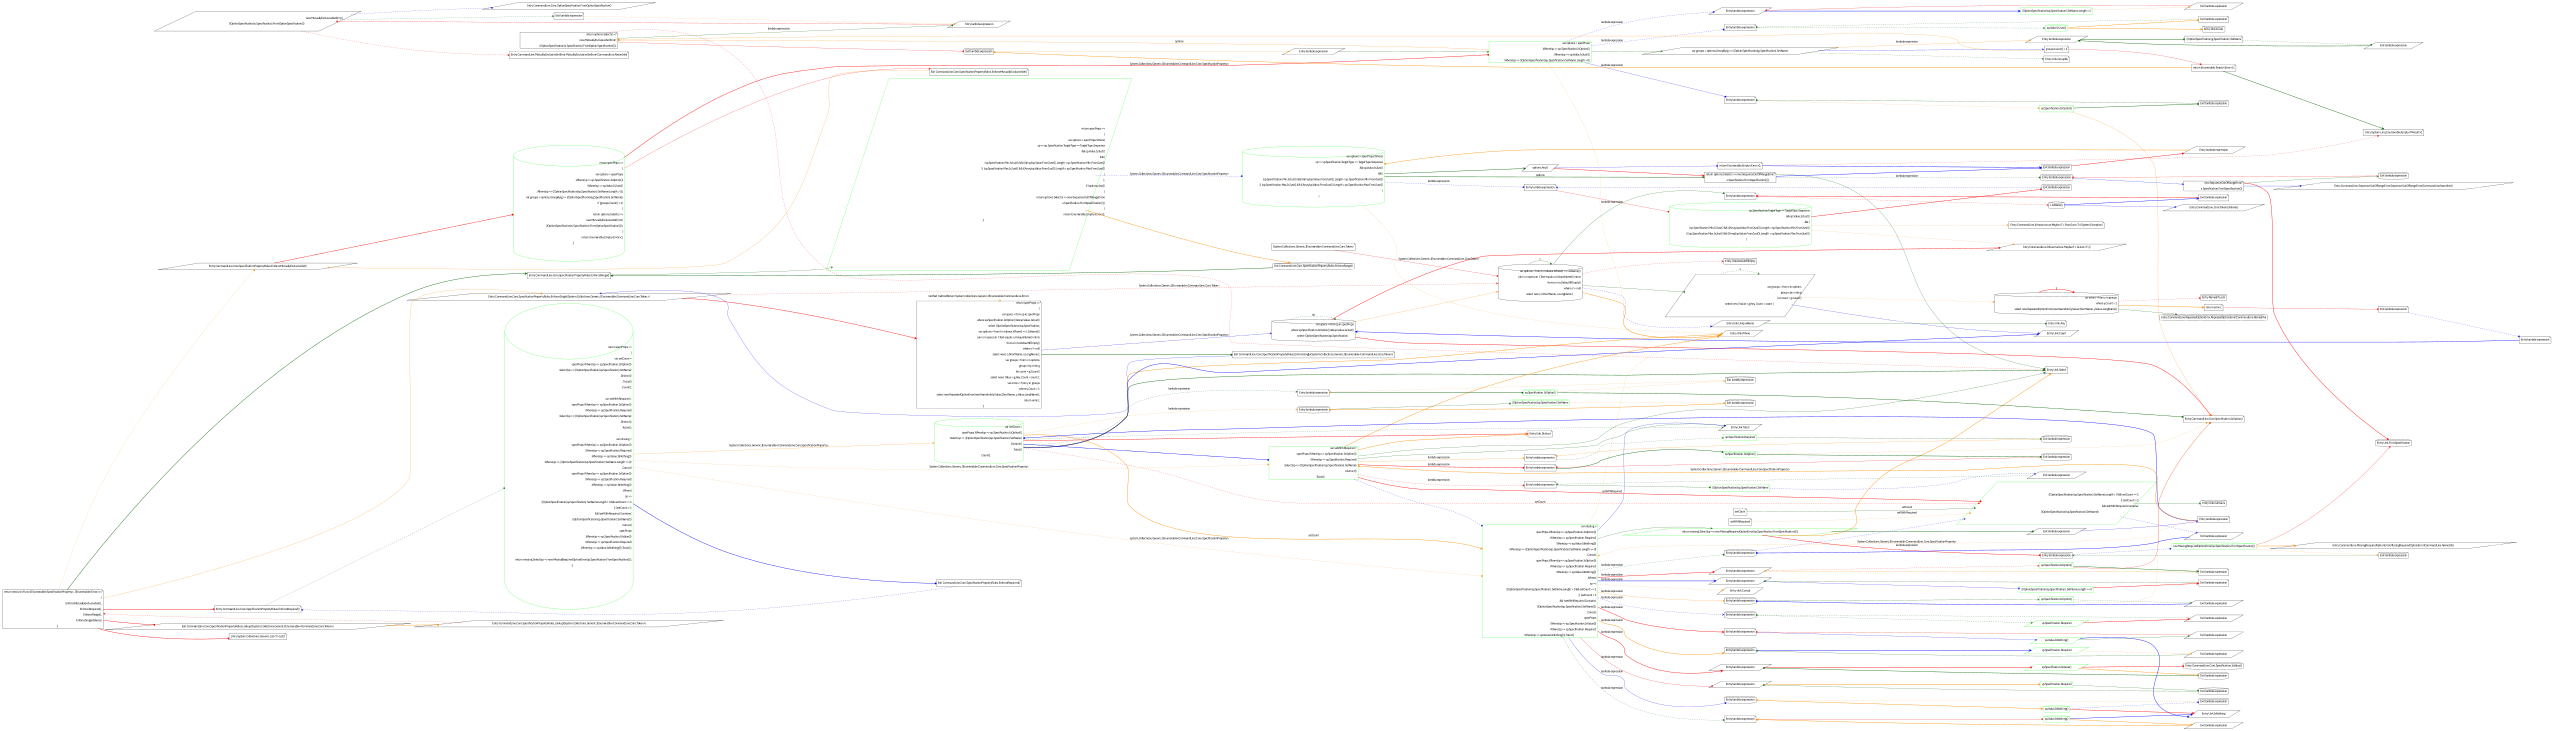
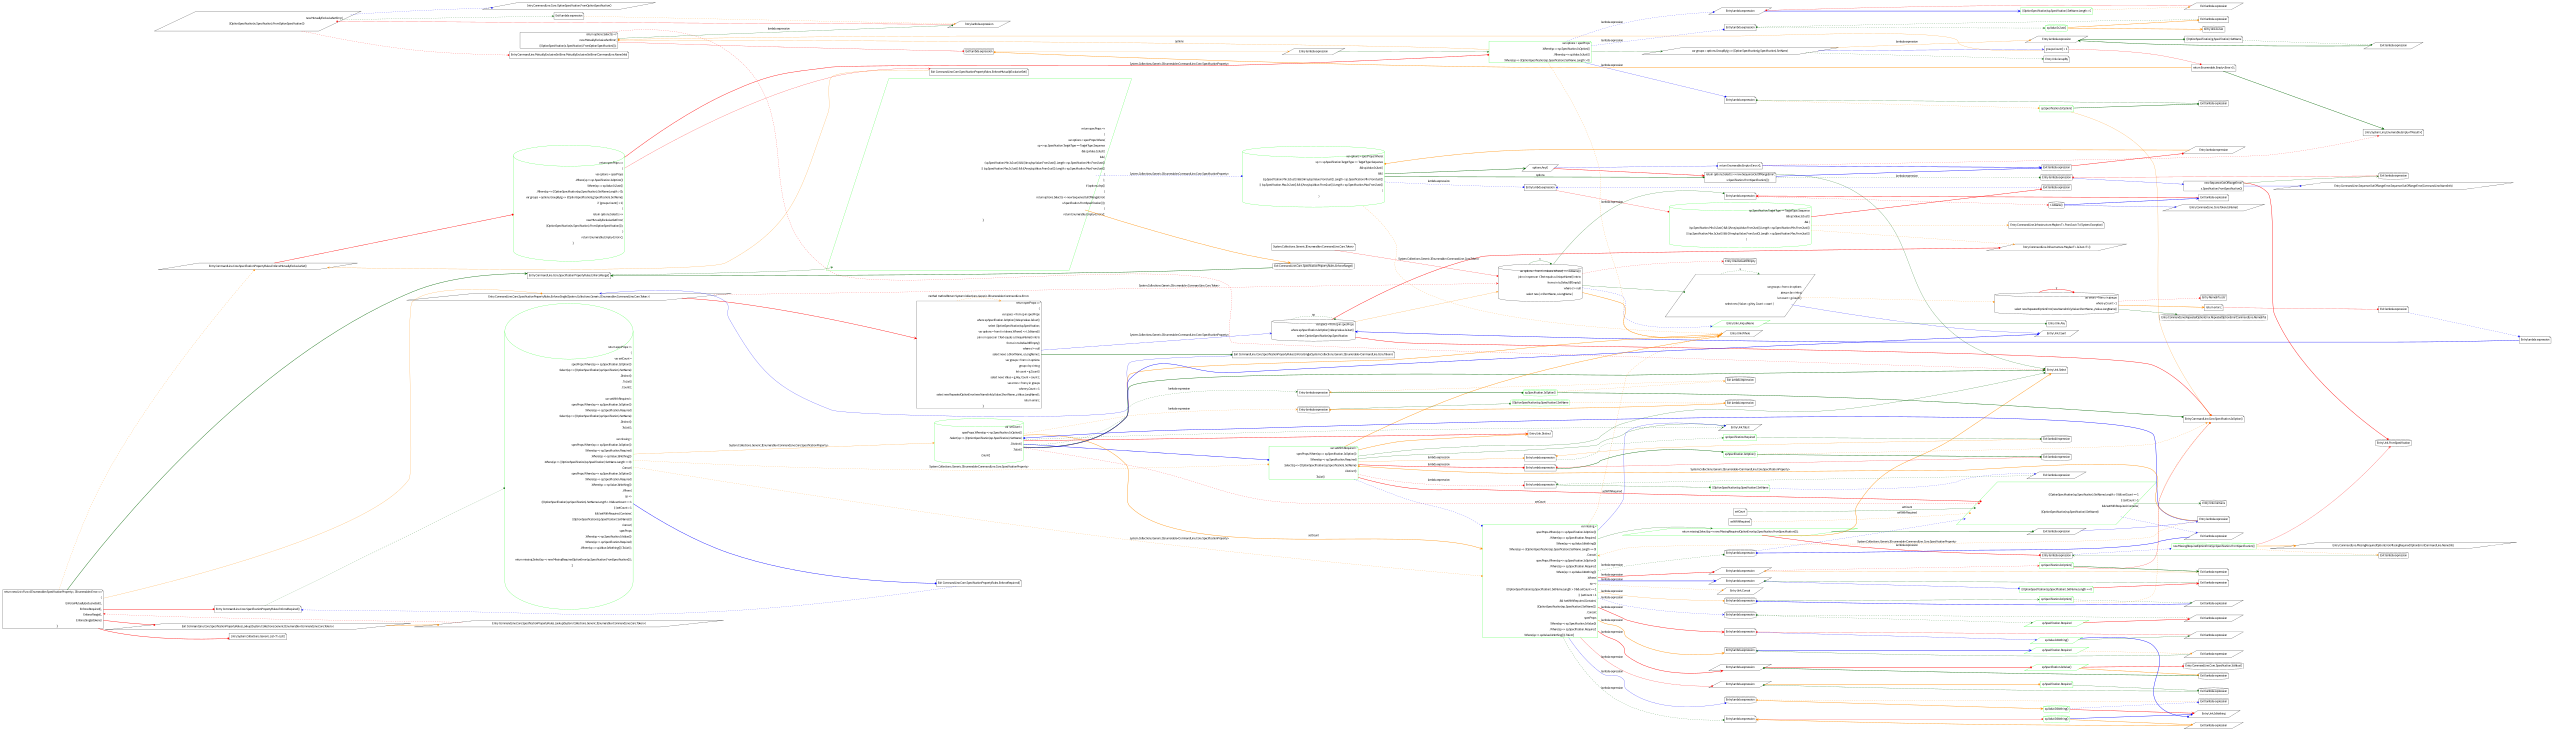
(1740, 324) -> (1740, 324)
